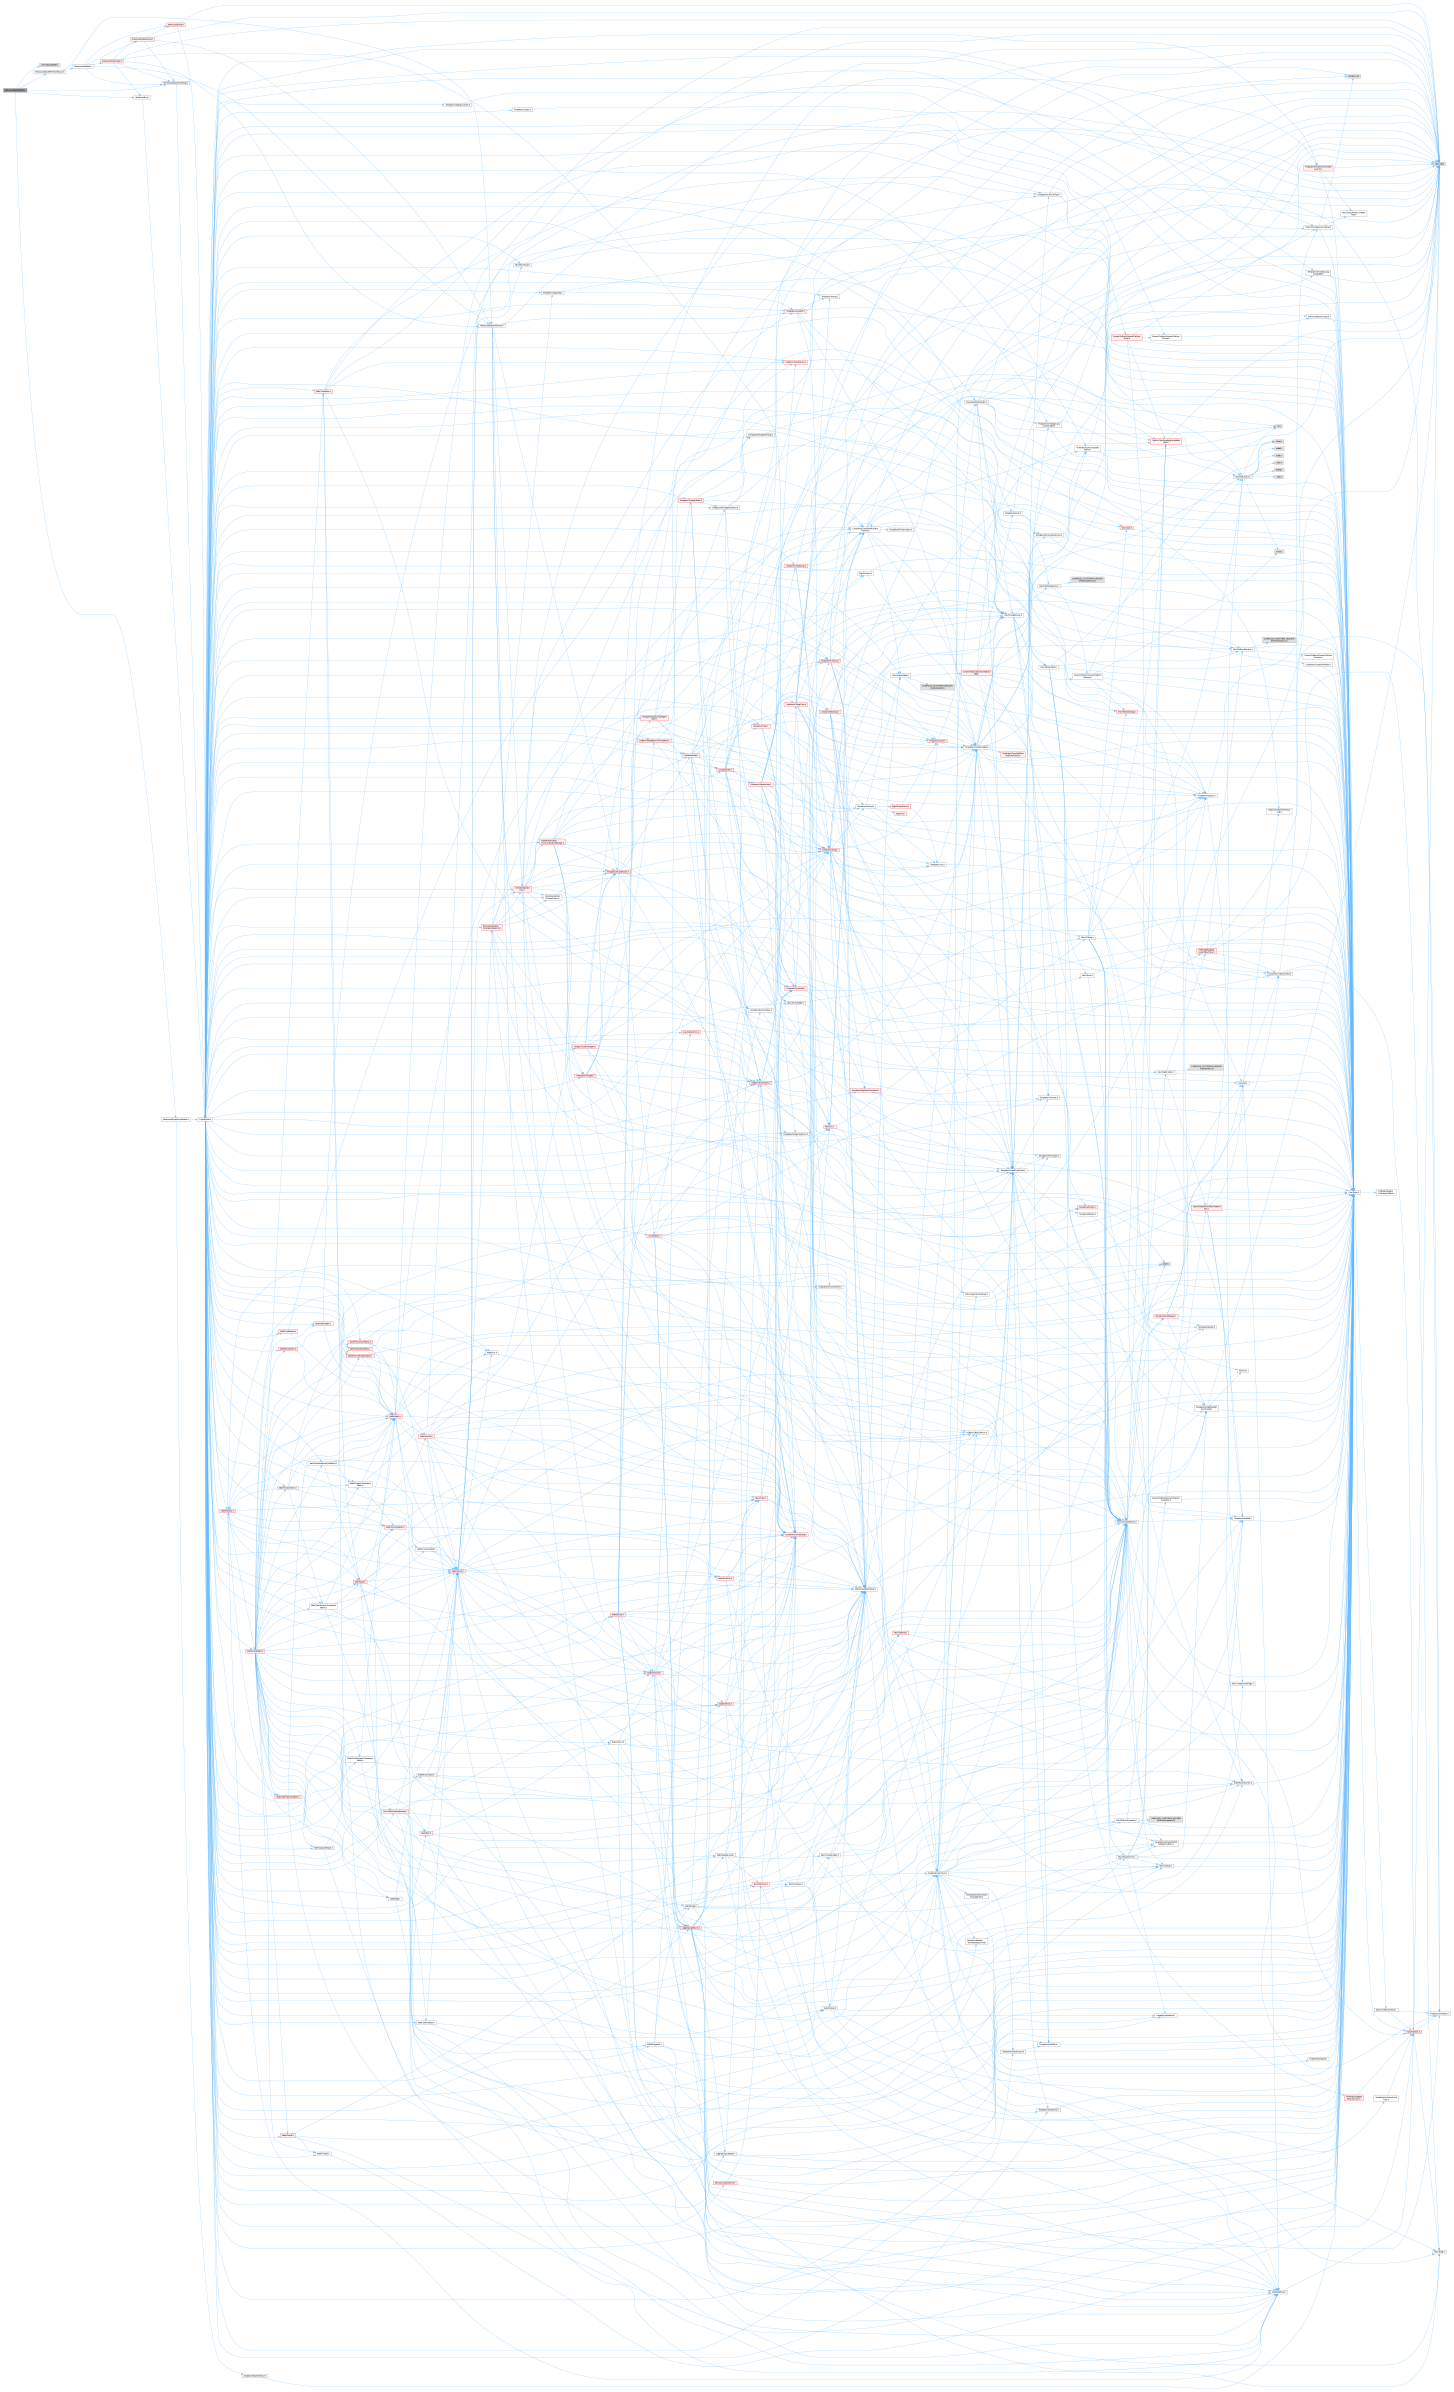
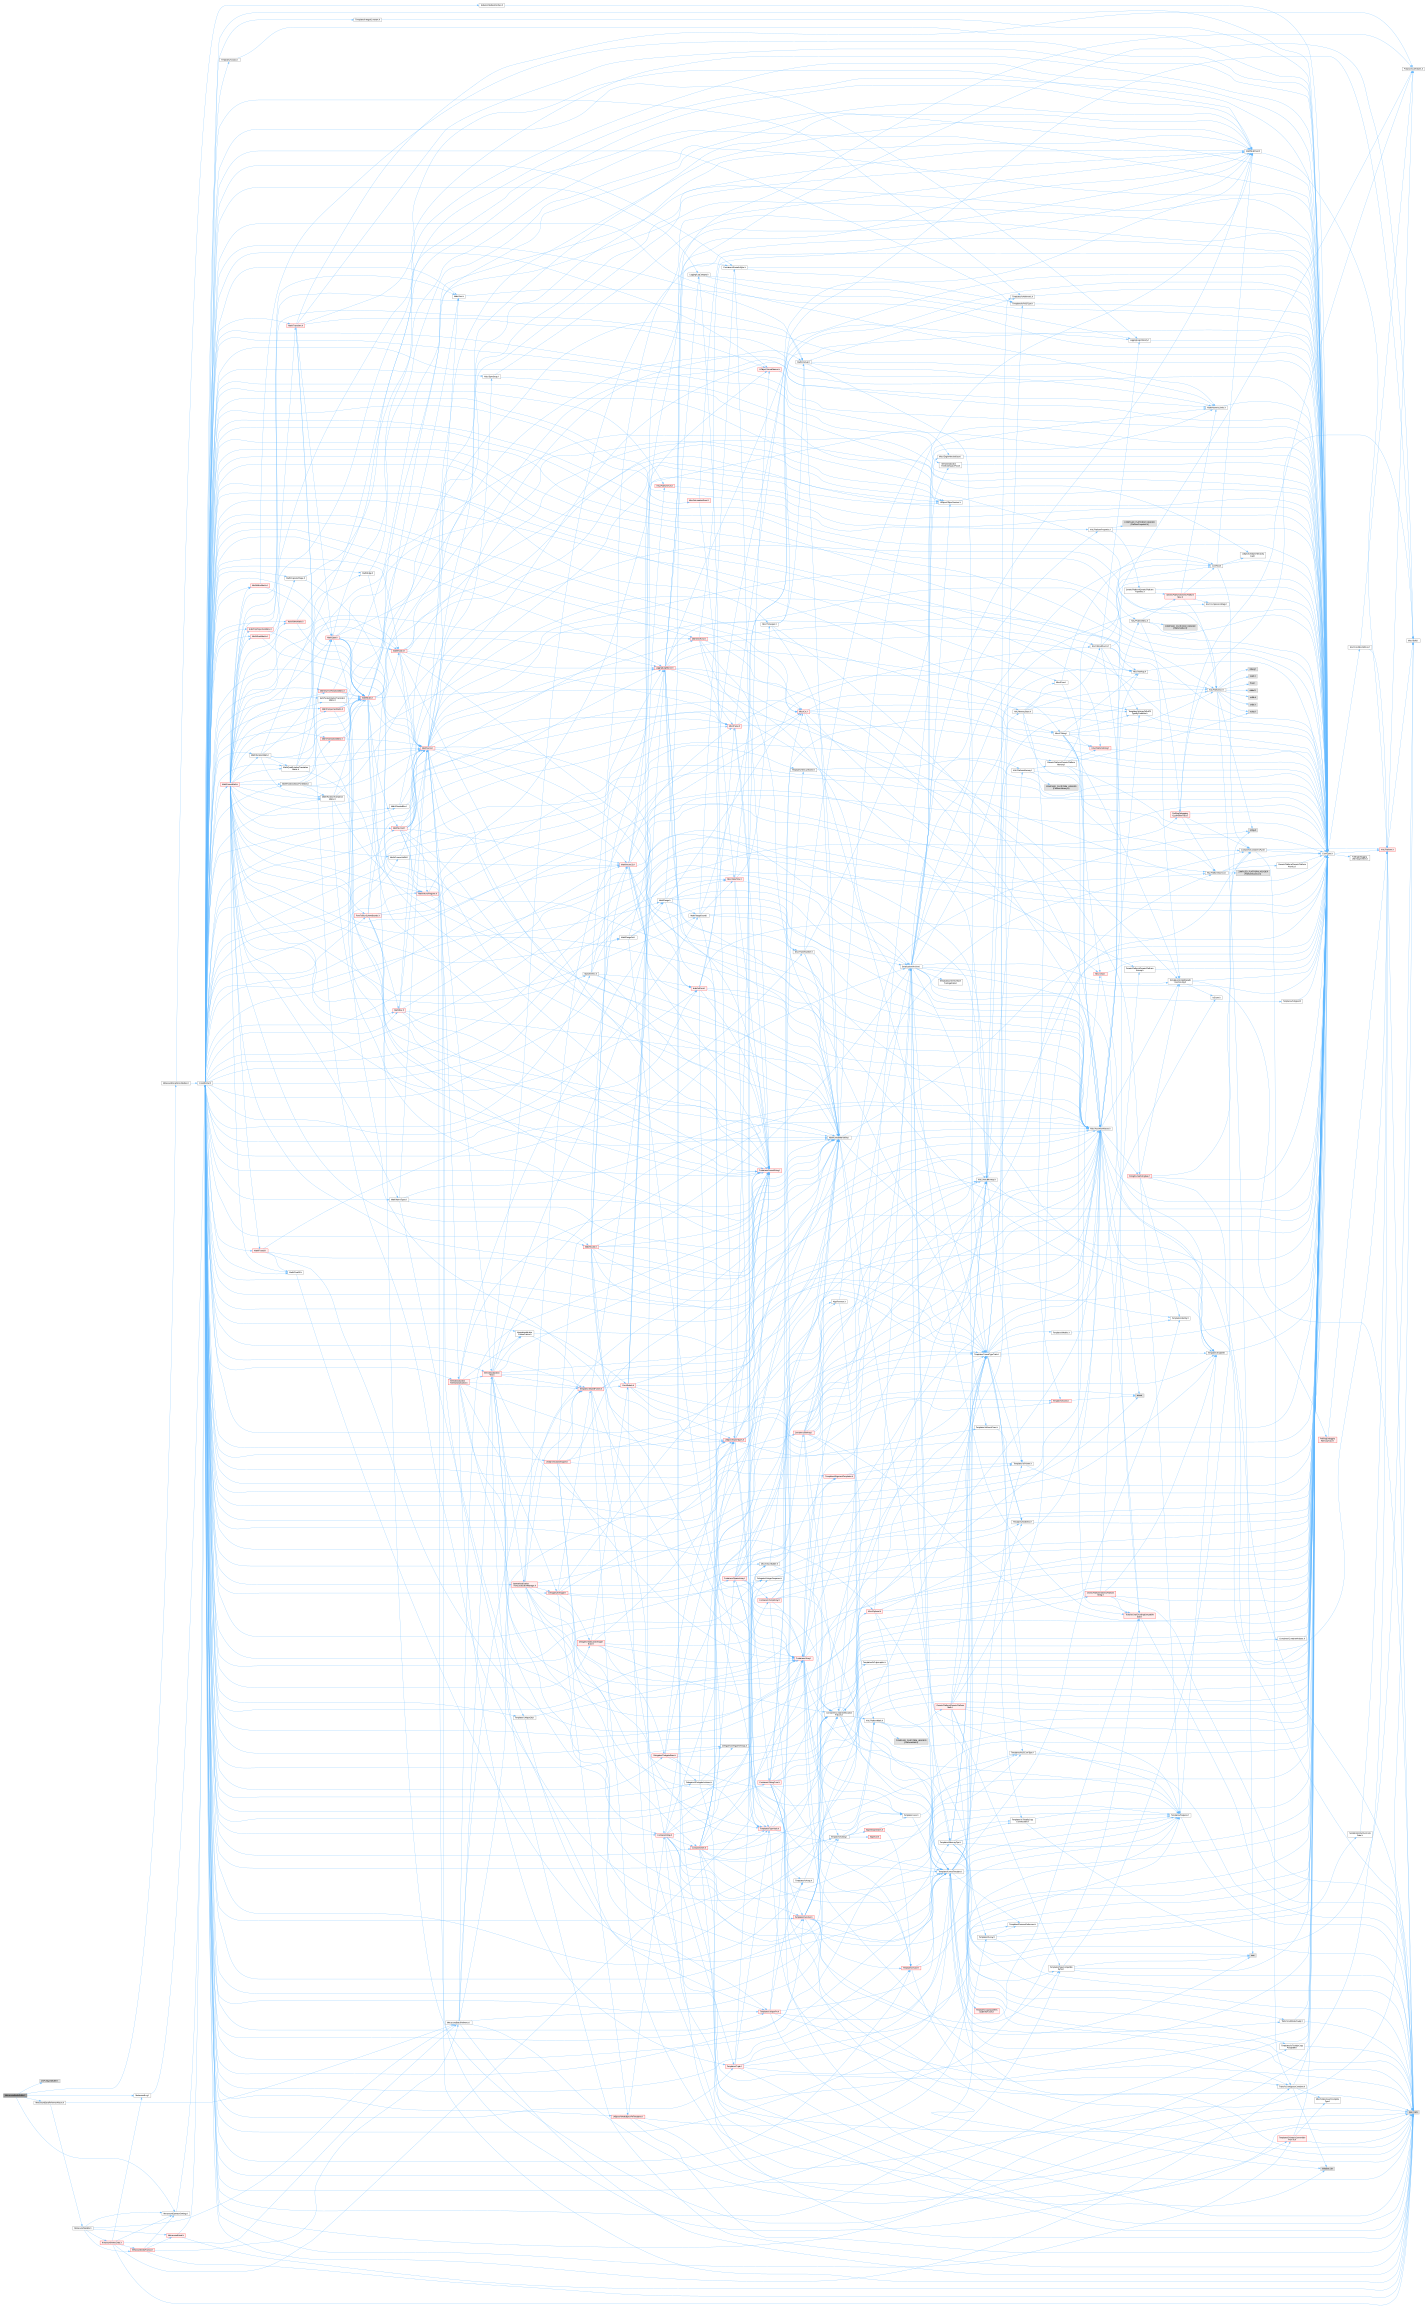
(690, 613) -> (609, 1515)
none -> (1253, 676)
(240, 1577) -> (286, 666)
